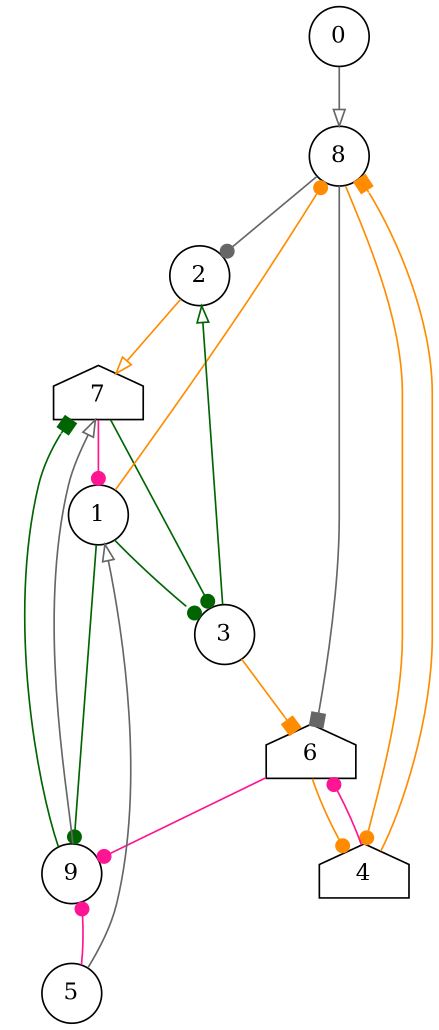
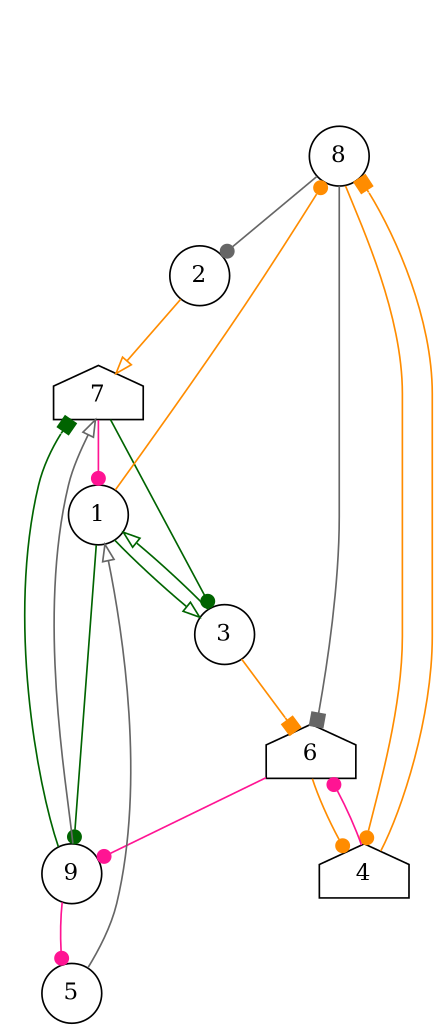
(339, 37) -> none
(213, 463) -> (173, 575)
(150, 574) -> (150, 574)
(83, 940) -> (61, 927)
